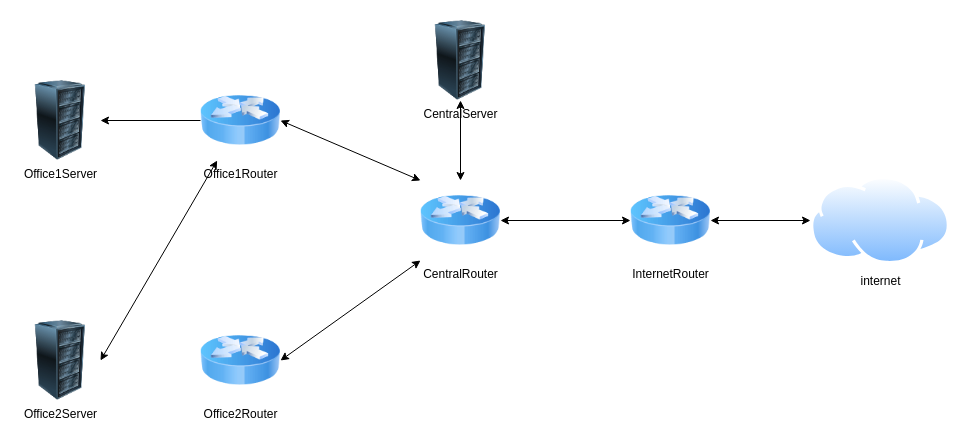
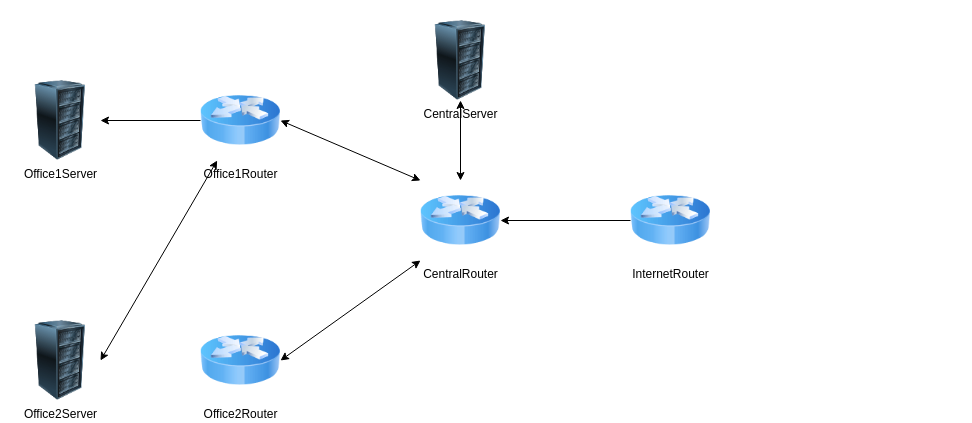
(622, 221) -> (625, 221)
(760, 221) -> none
(881, 221) -> none
